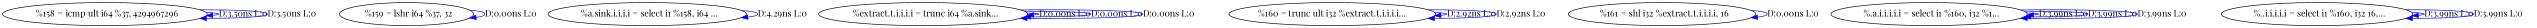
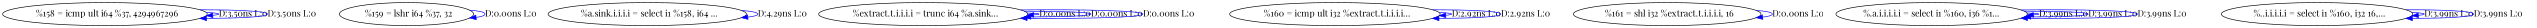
(1332, 14) -> (1335, 14)
(1929, 14) -> (1932, 14)
